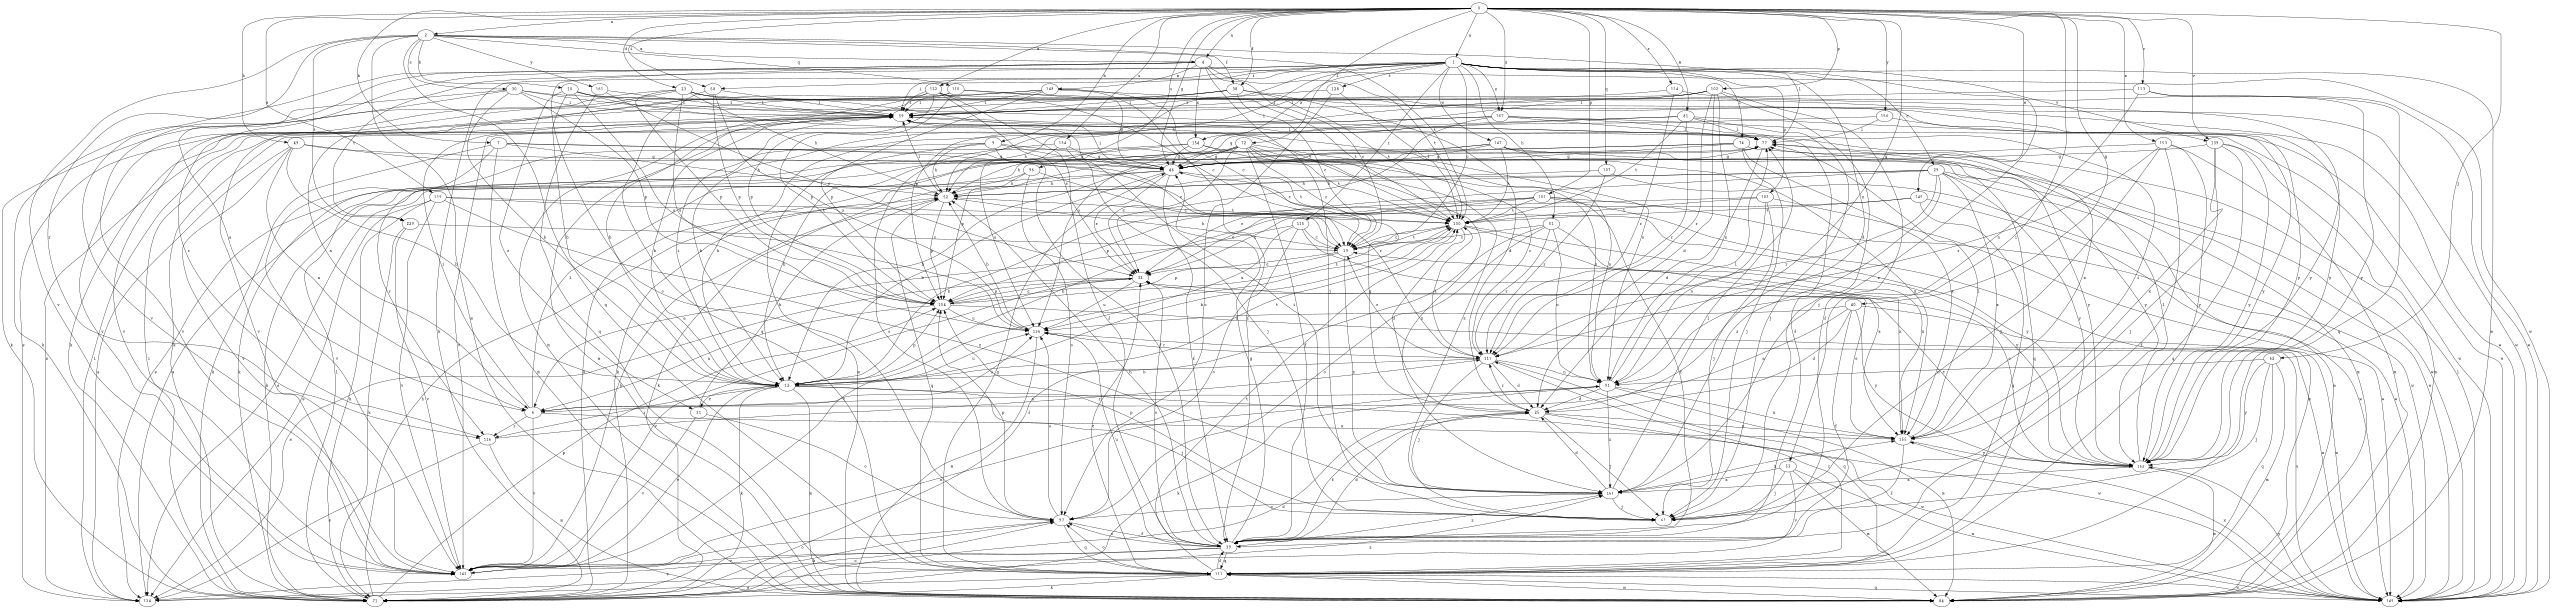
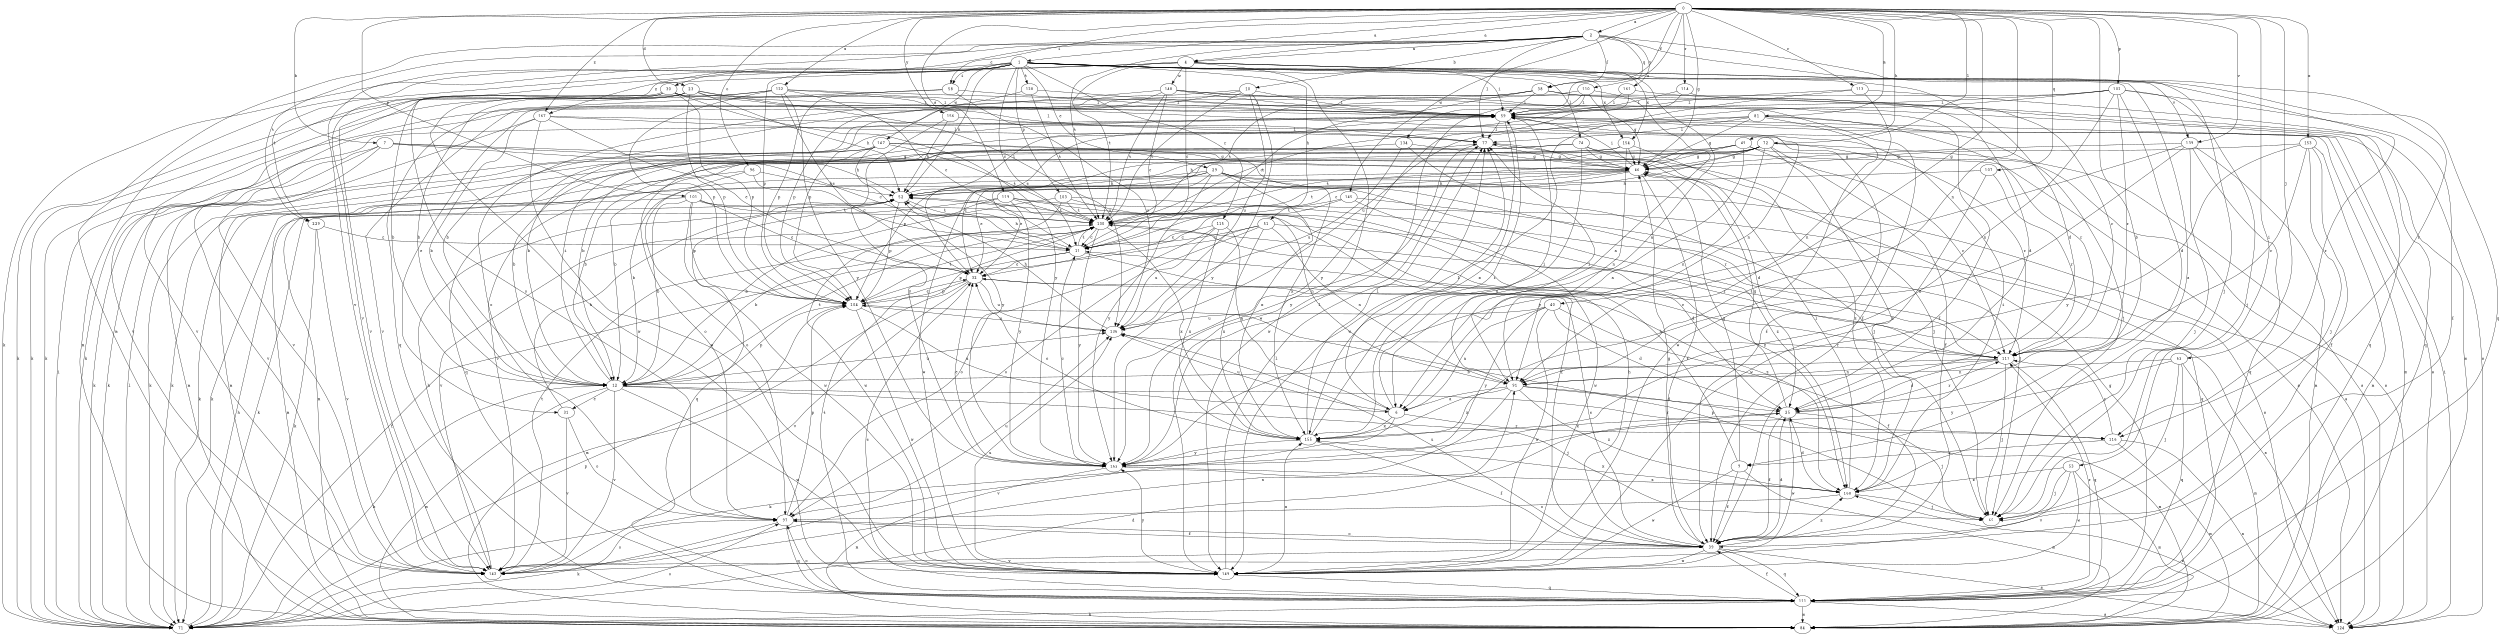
(382, 226) -> (1928, 453)
(1803, 578) -> (1472, 571)
(1229, 598) -> (827, 613)
